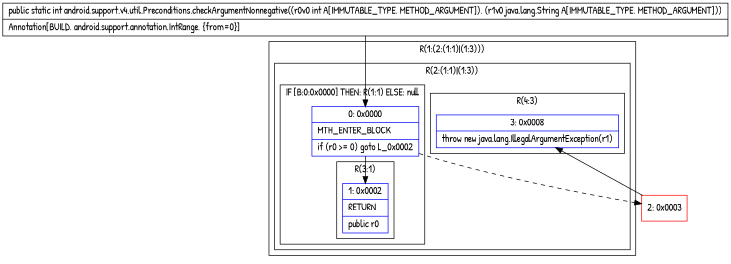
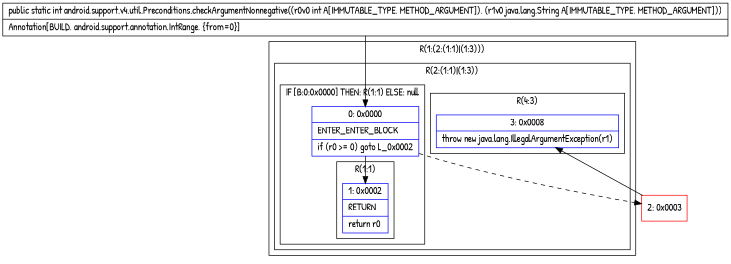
(355, 131) -> (358, 131)
(365, 170) -> (365, 170)
(364, 224) -> (364, 224)
